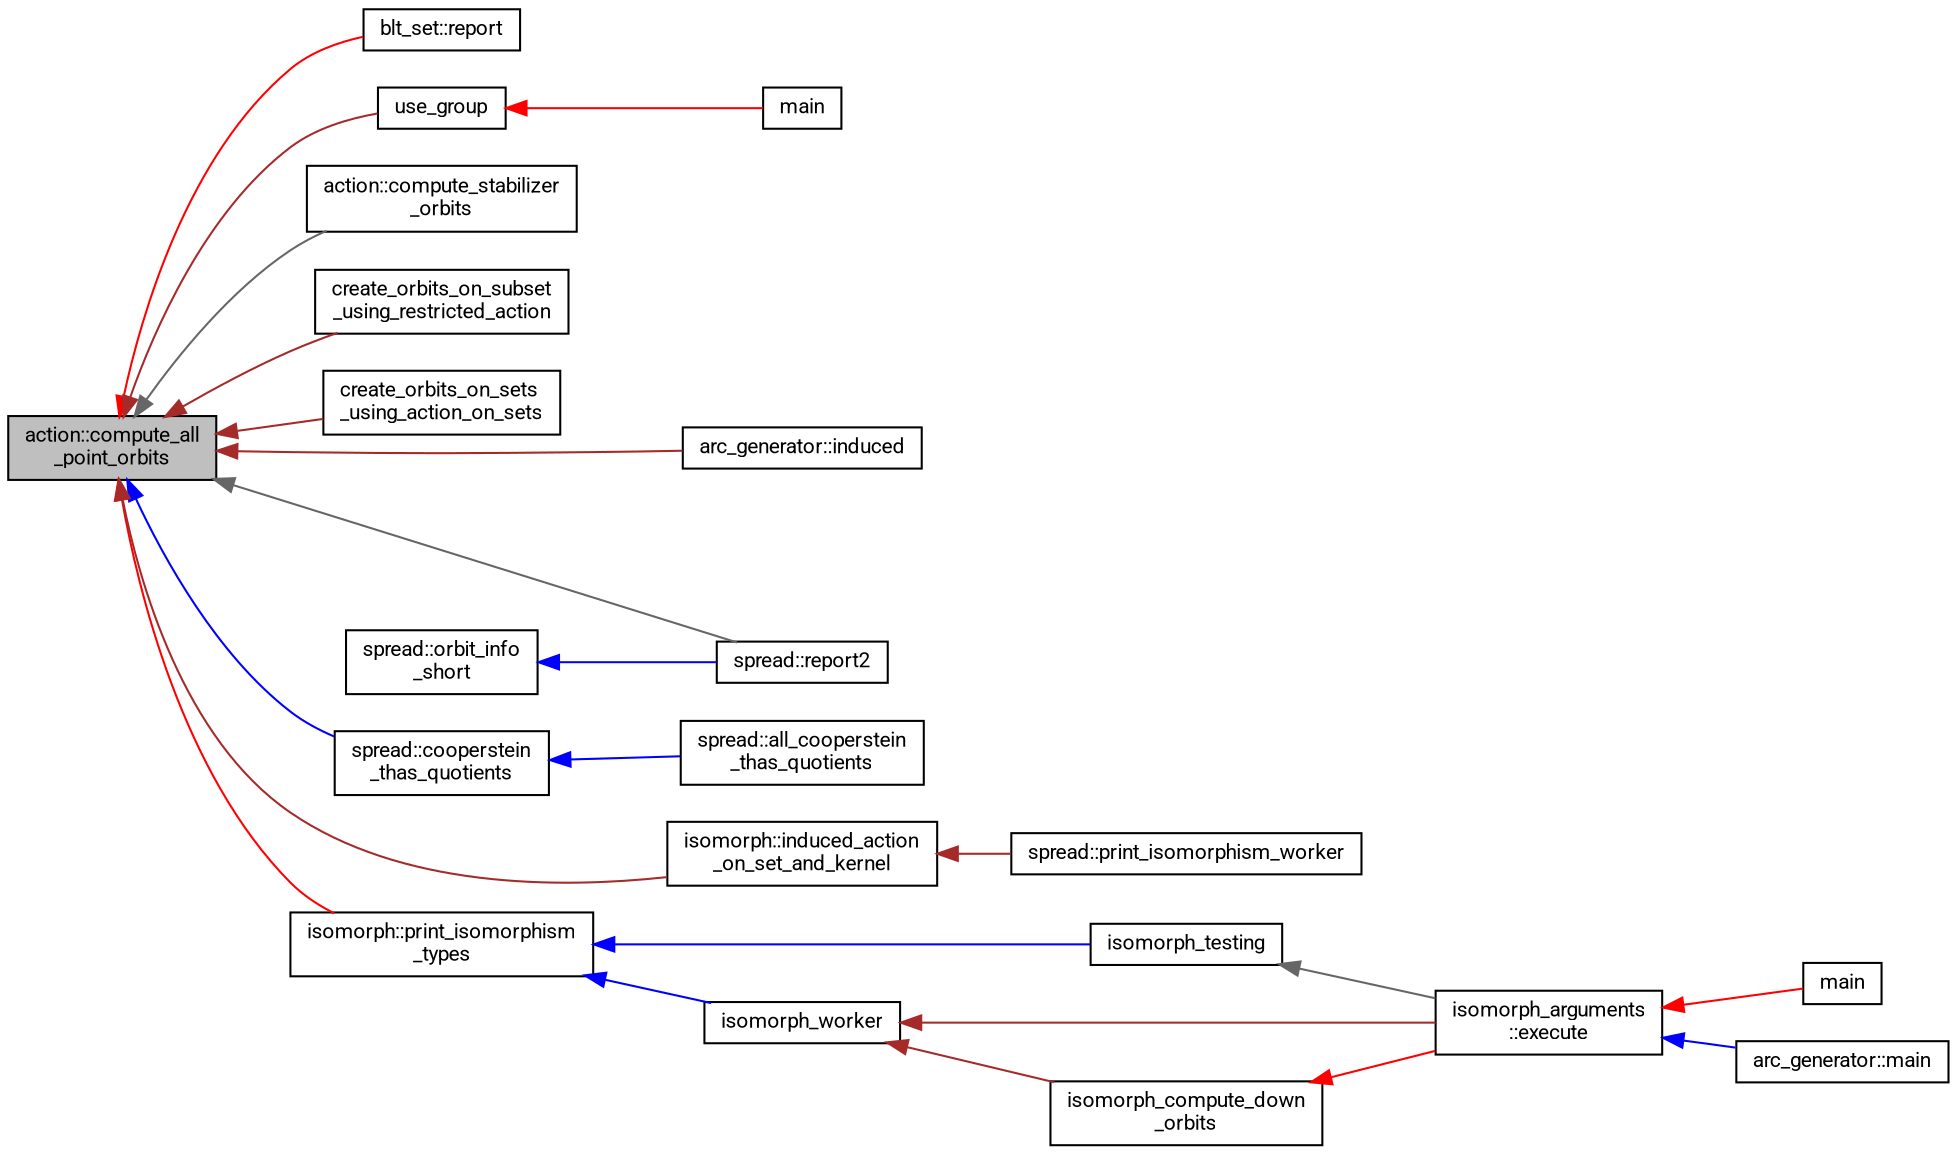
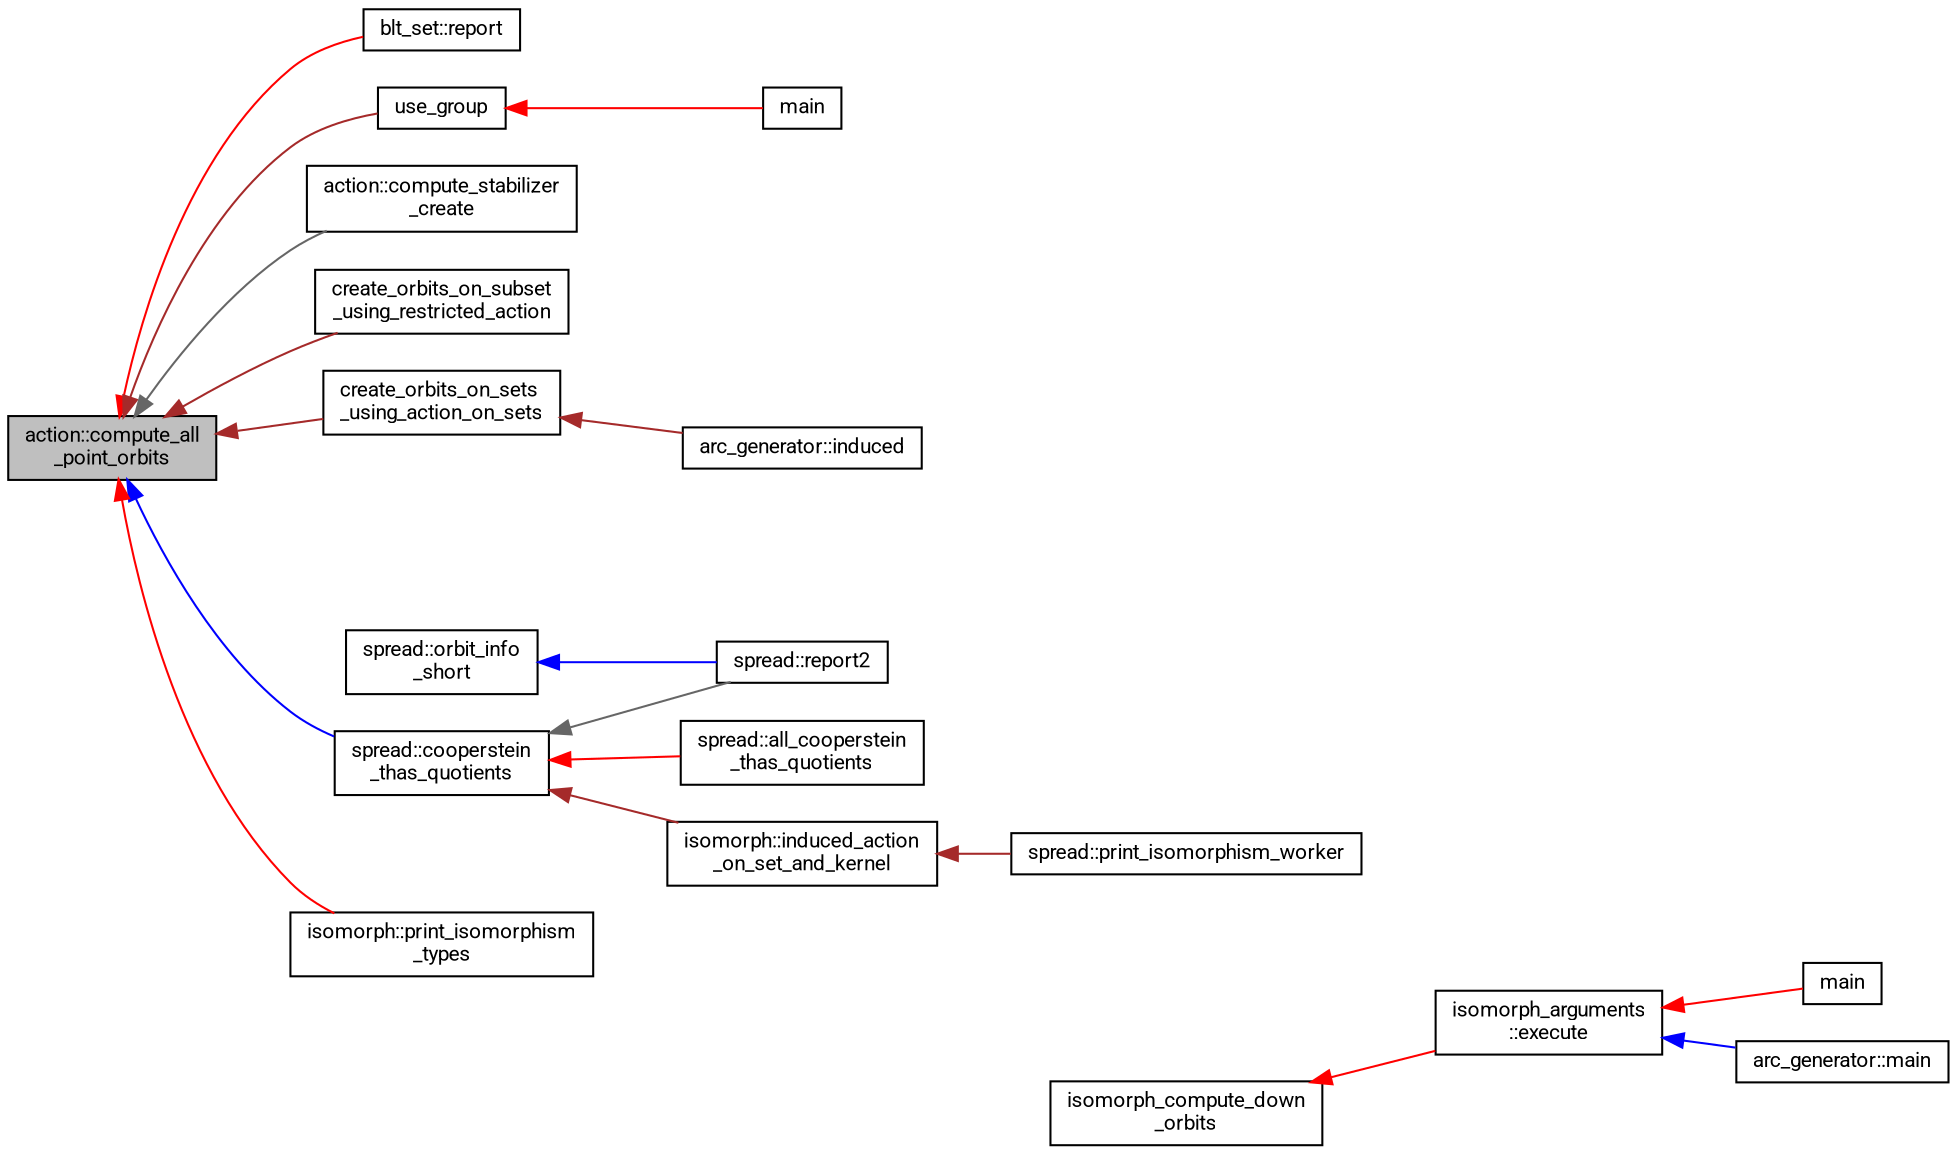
(442, 199) -> (442, 199)
(460, 453) -> (632, 427)
(485, 564) -> (650, 705)
(625, 758) -> (625, 758)
(302, 819) -> (624, 809)
(1186, 944) -> none
(802, 1023) -> none
